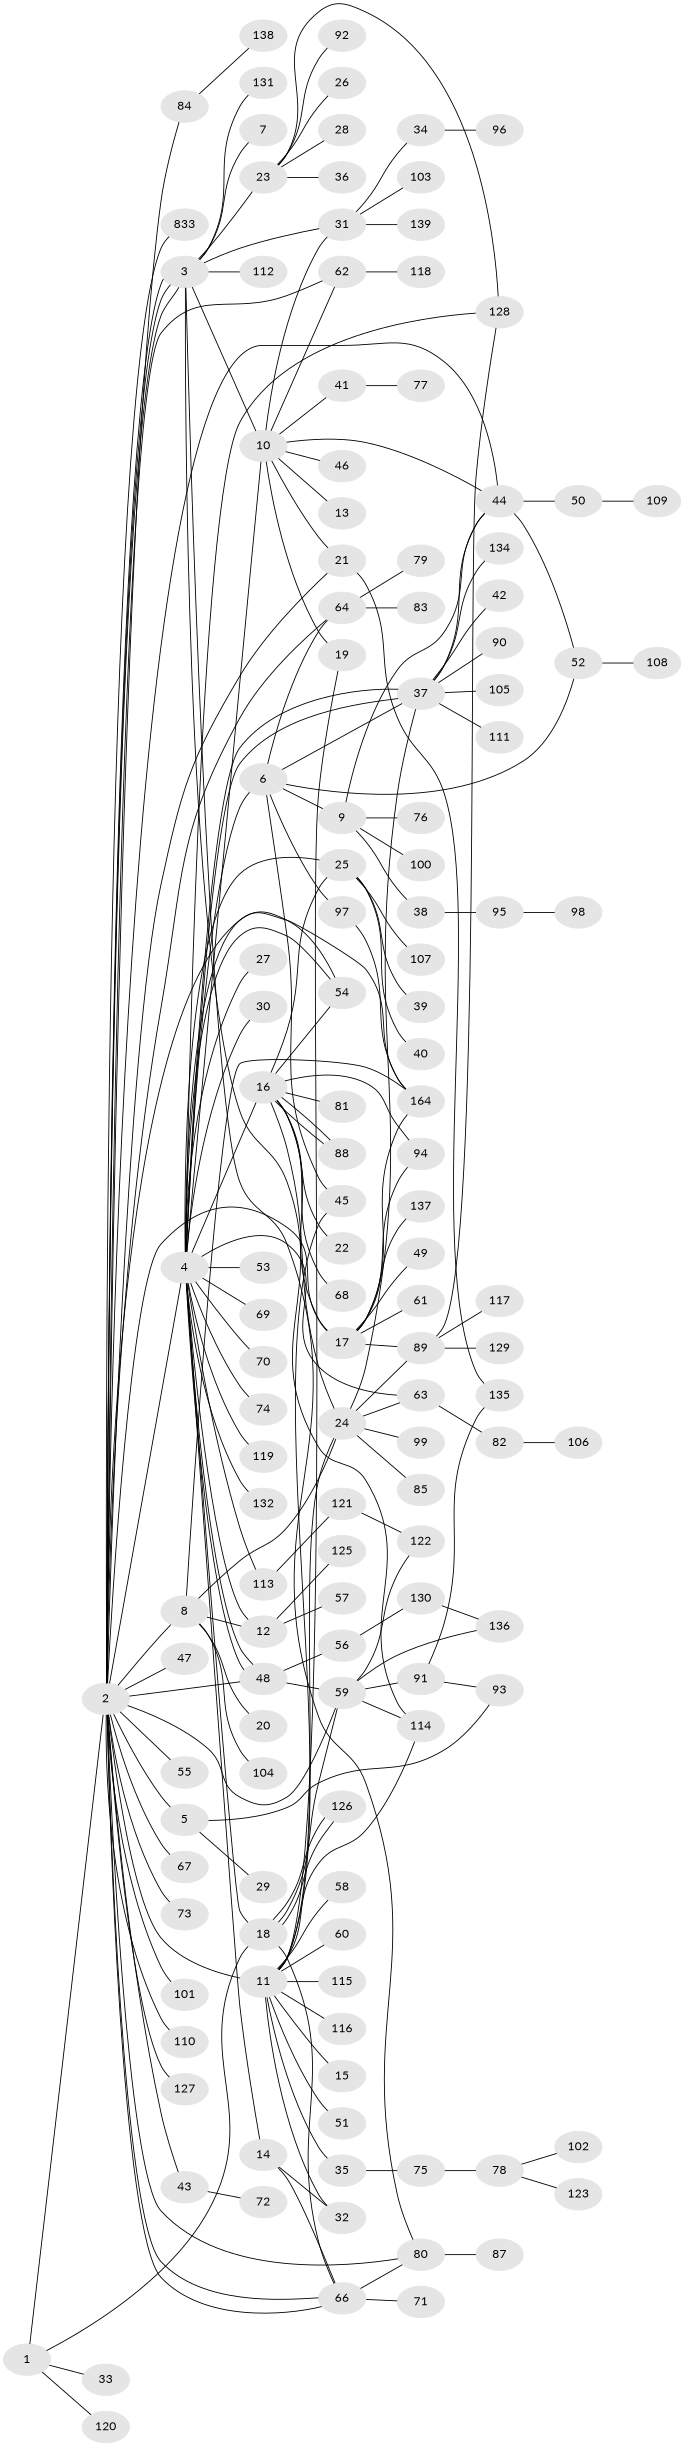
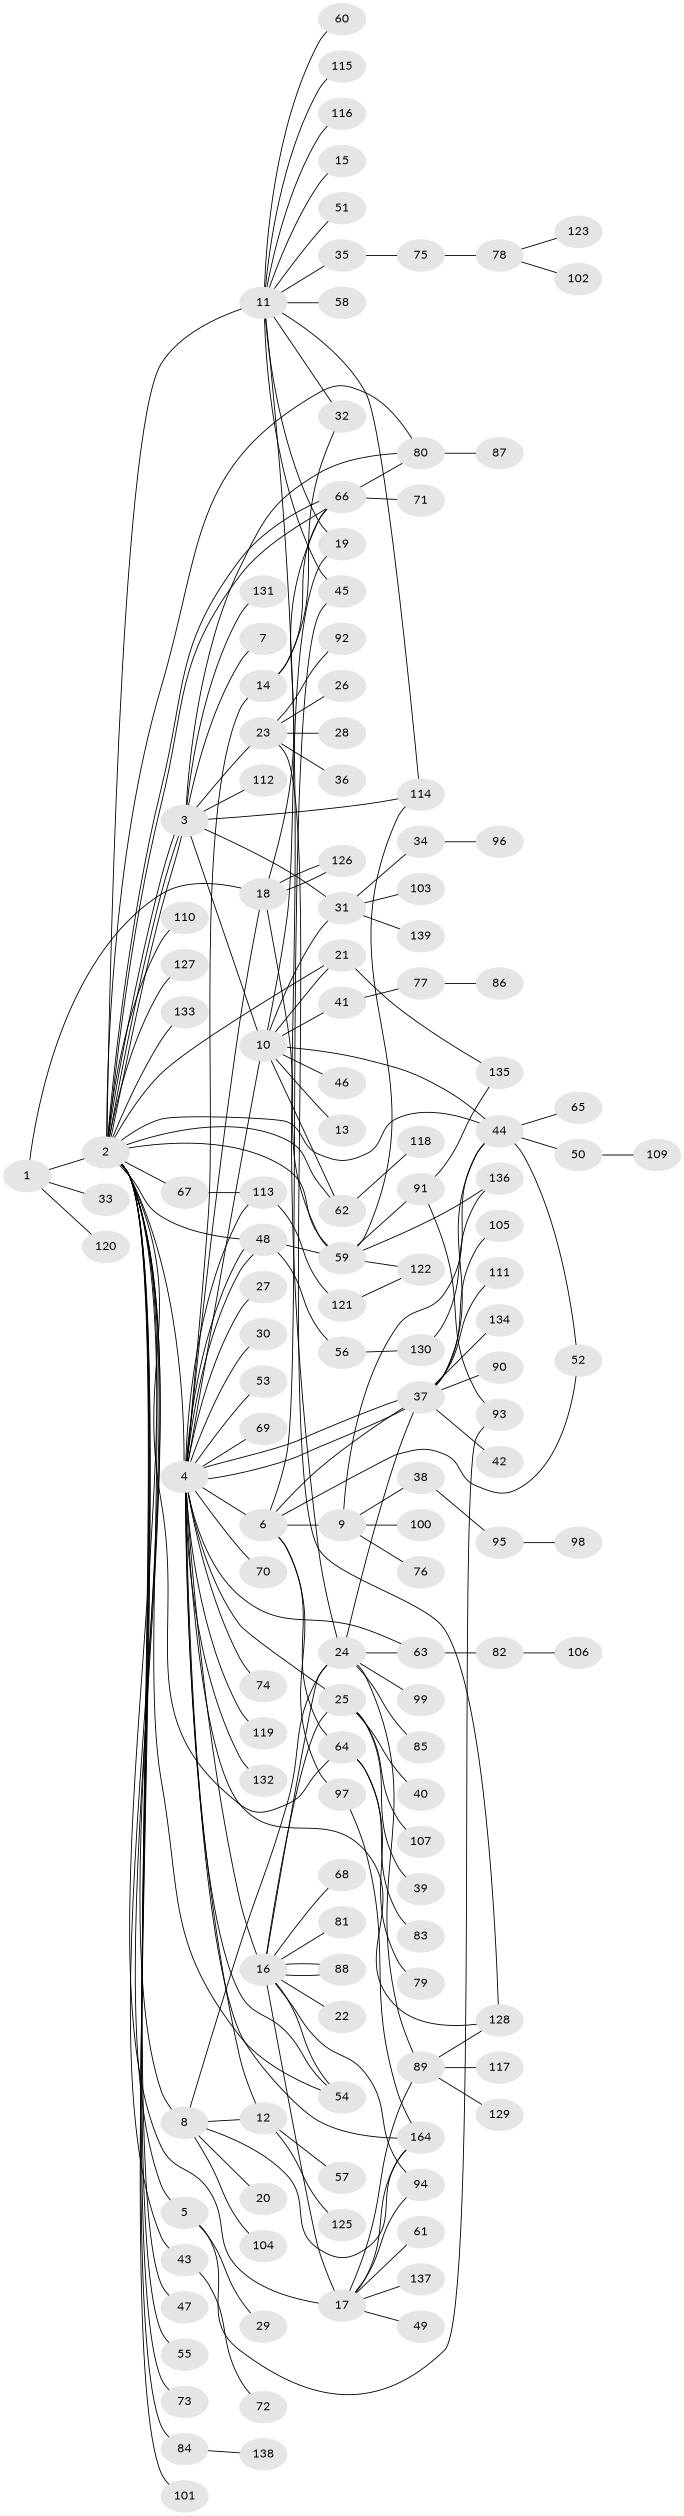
(185, 225) -> (185, 1012)
(657, 663) -> none
none -> (500, 984)
none -> (578, 1108)
none -> (224, 1193)
